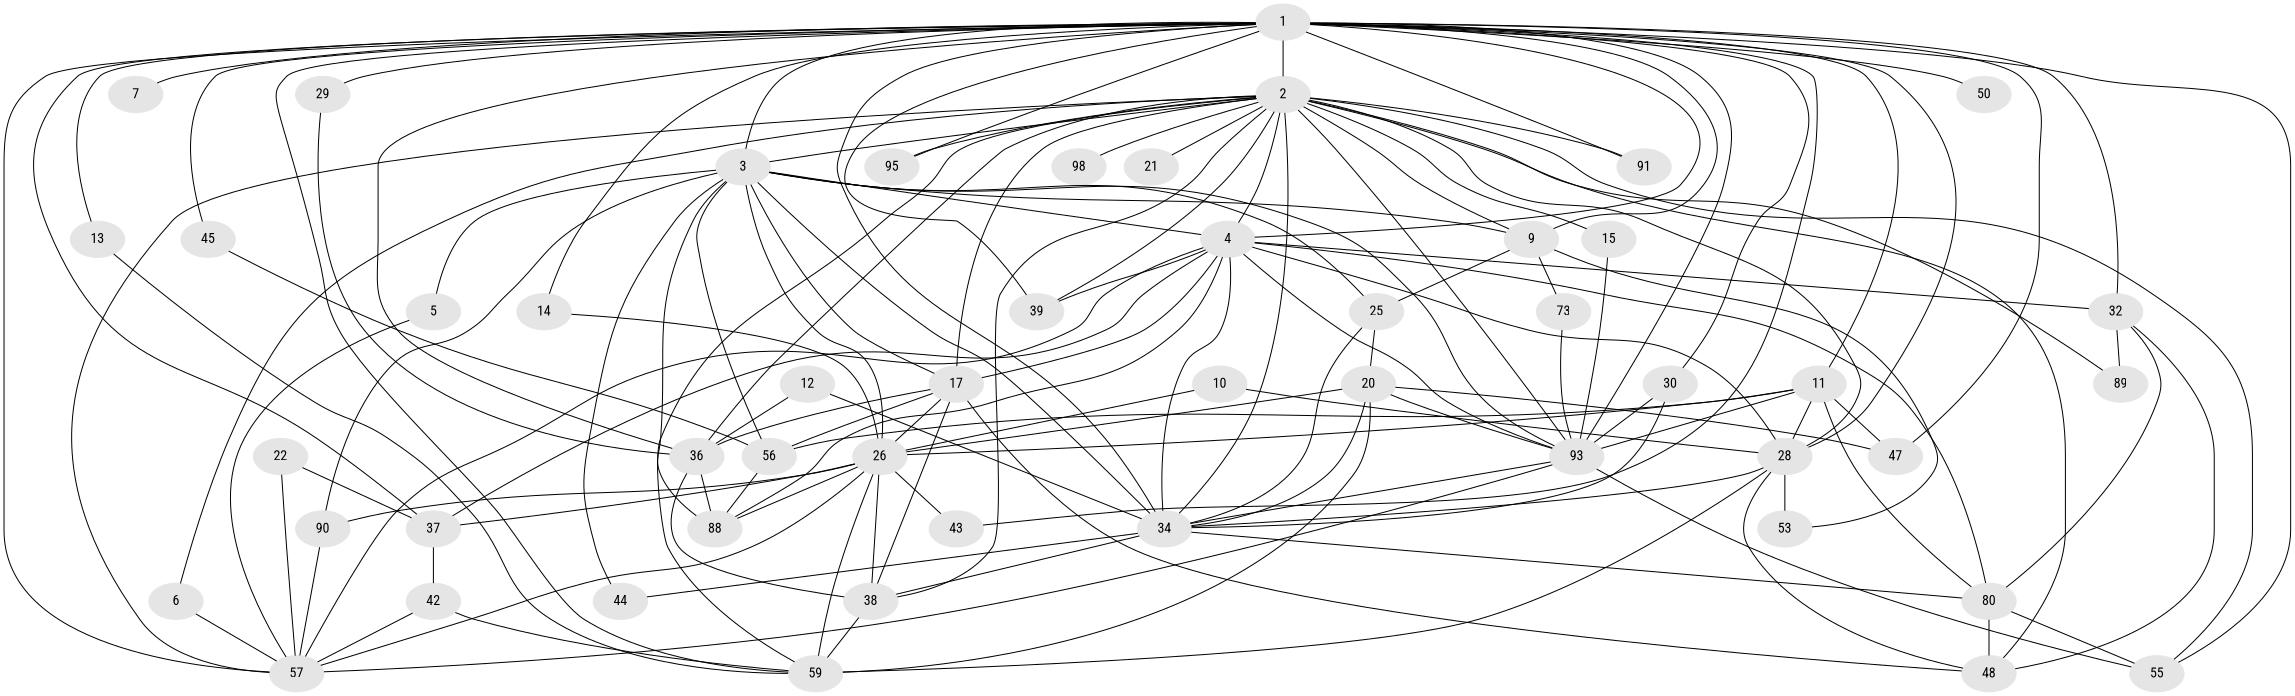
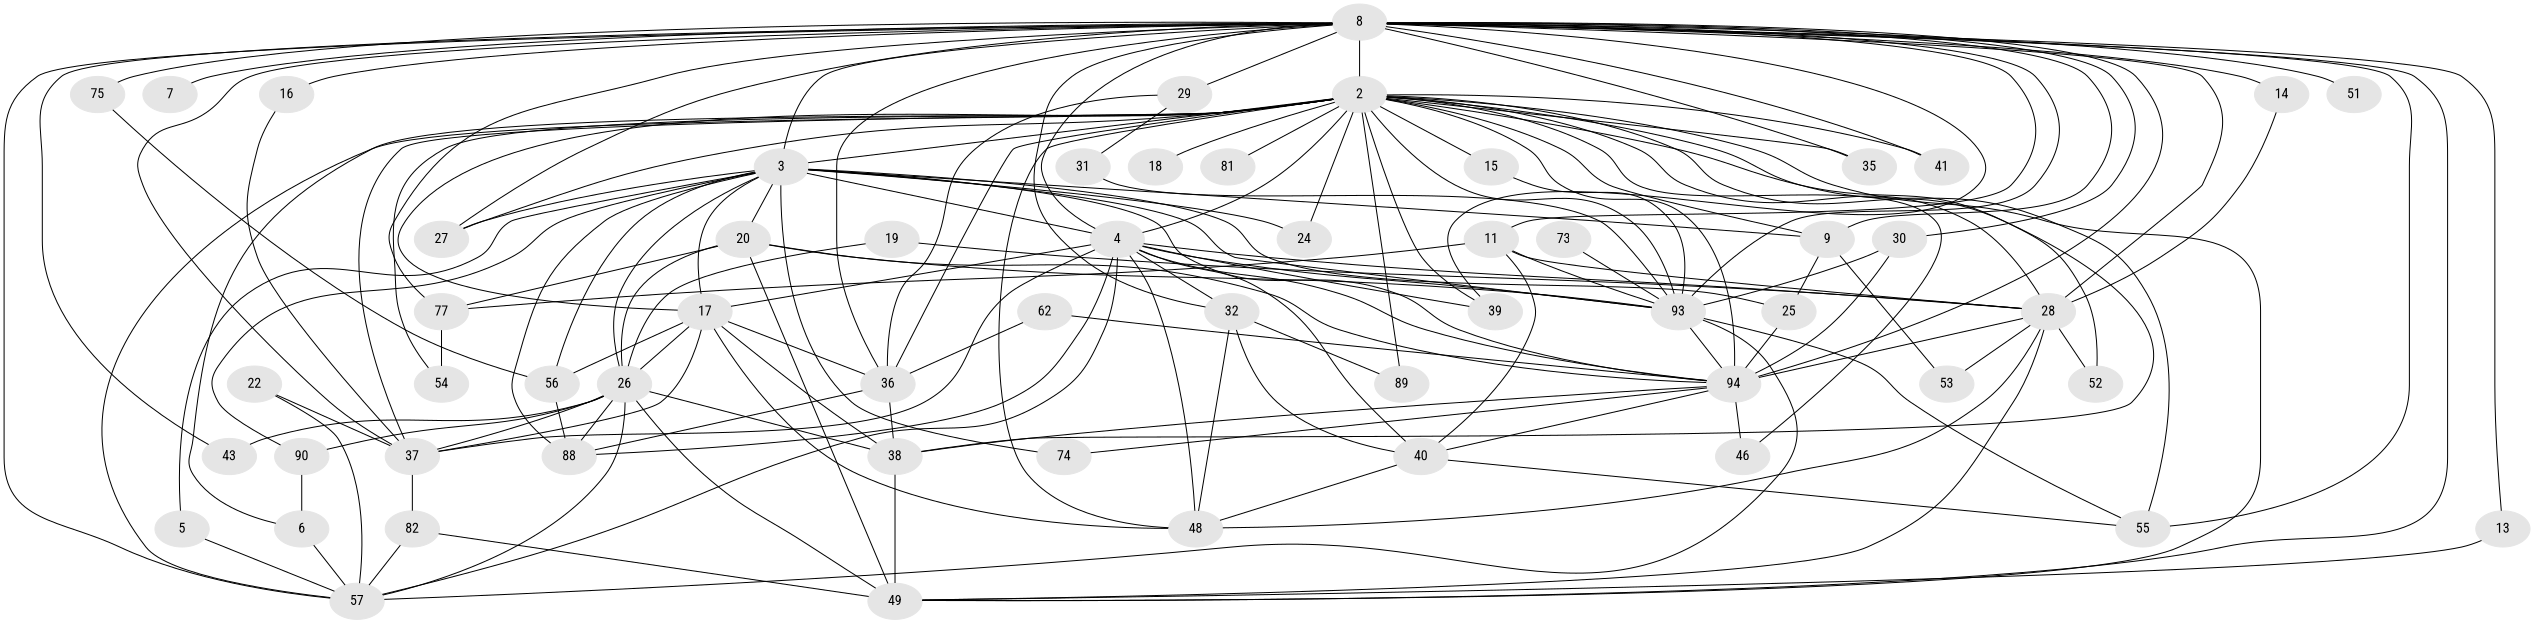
(1283, 22) -> (1360, 22)
none -> (287, 95)
(1984, 95) -> (2354, 95)
none -> (713, 124)
(892, 167) -> (1869, 167)
(1079, 167) -> (1155, 167)
none -> (1083, 167)
(1151, 167) -> (1228, 167)
(1644, 167) -> (1942, 167)
(208, 239) -> (98, 95)
none -> (442, 239)
none -> (1304, 239)
(1548, 276) -> none
(751, 335) -> (2197, 231)
(1372, 354) -> (762, 203)
none -> (1177, 379)
none -> (442, 384)
(807, 384) -> (1045, 312)
(1220, 384) -> (892, 239)
none -> (2096, 384)
(1293, 415) -> none
none -> (584, 424)
(1329, 434) -> none
none -> (1743, 457)
(1895, 457) -> (442, 312)
(1164, 529) -> (1734, 384)
(310, 601) -> (302, 493)
(433, 601) -> (412, 529)
(620, 601) -> (1064, 457)
(1989, 601) -> (1421, 457)
(816, 674) -> (895, 601)
